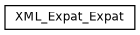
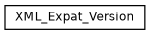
(70, 17) -> (75, 17)
